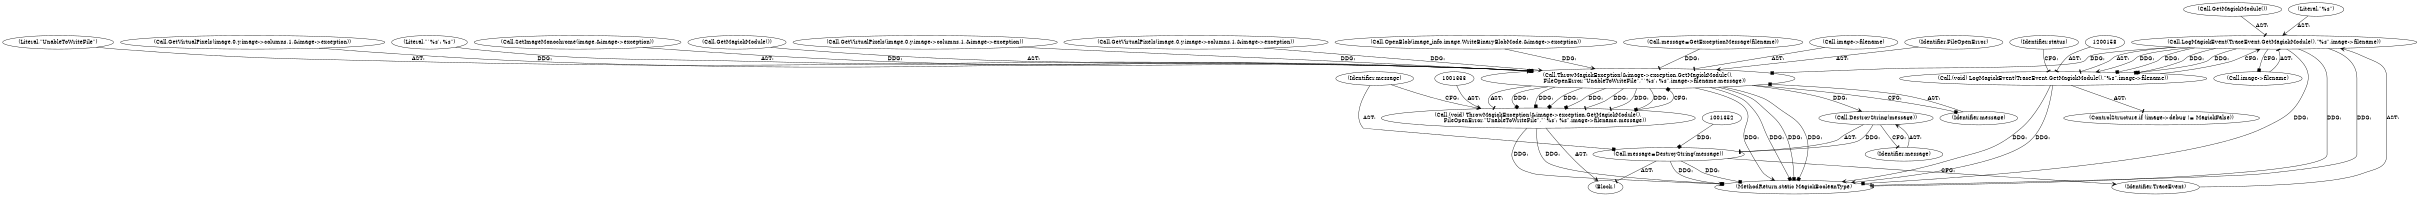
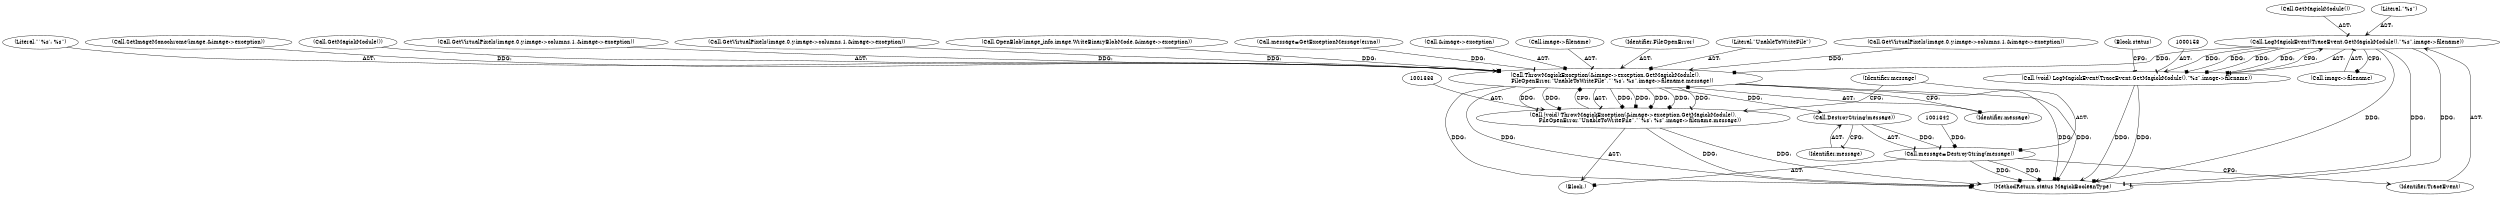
none -> (1459, 42)
(1713, 42) -> (1319, 42)
(2044, 42) -> (2133, 42)
(2105, 42) -> (2188, 42)
(1722, 118) -> (1938, 118)
(2162, 118) -> none
(1637, 171) -> (1752, 172)
(1794, 187) -> (2053, 187)
